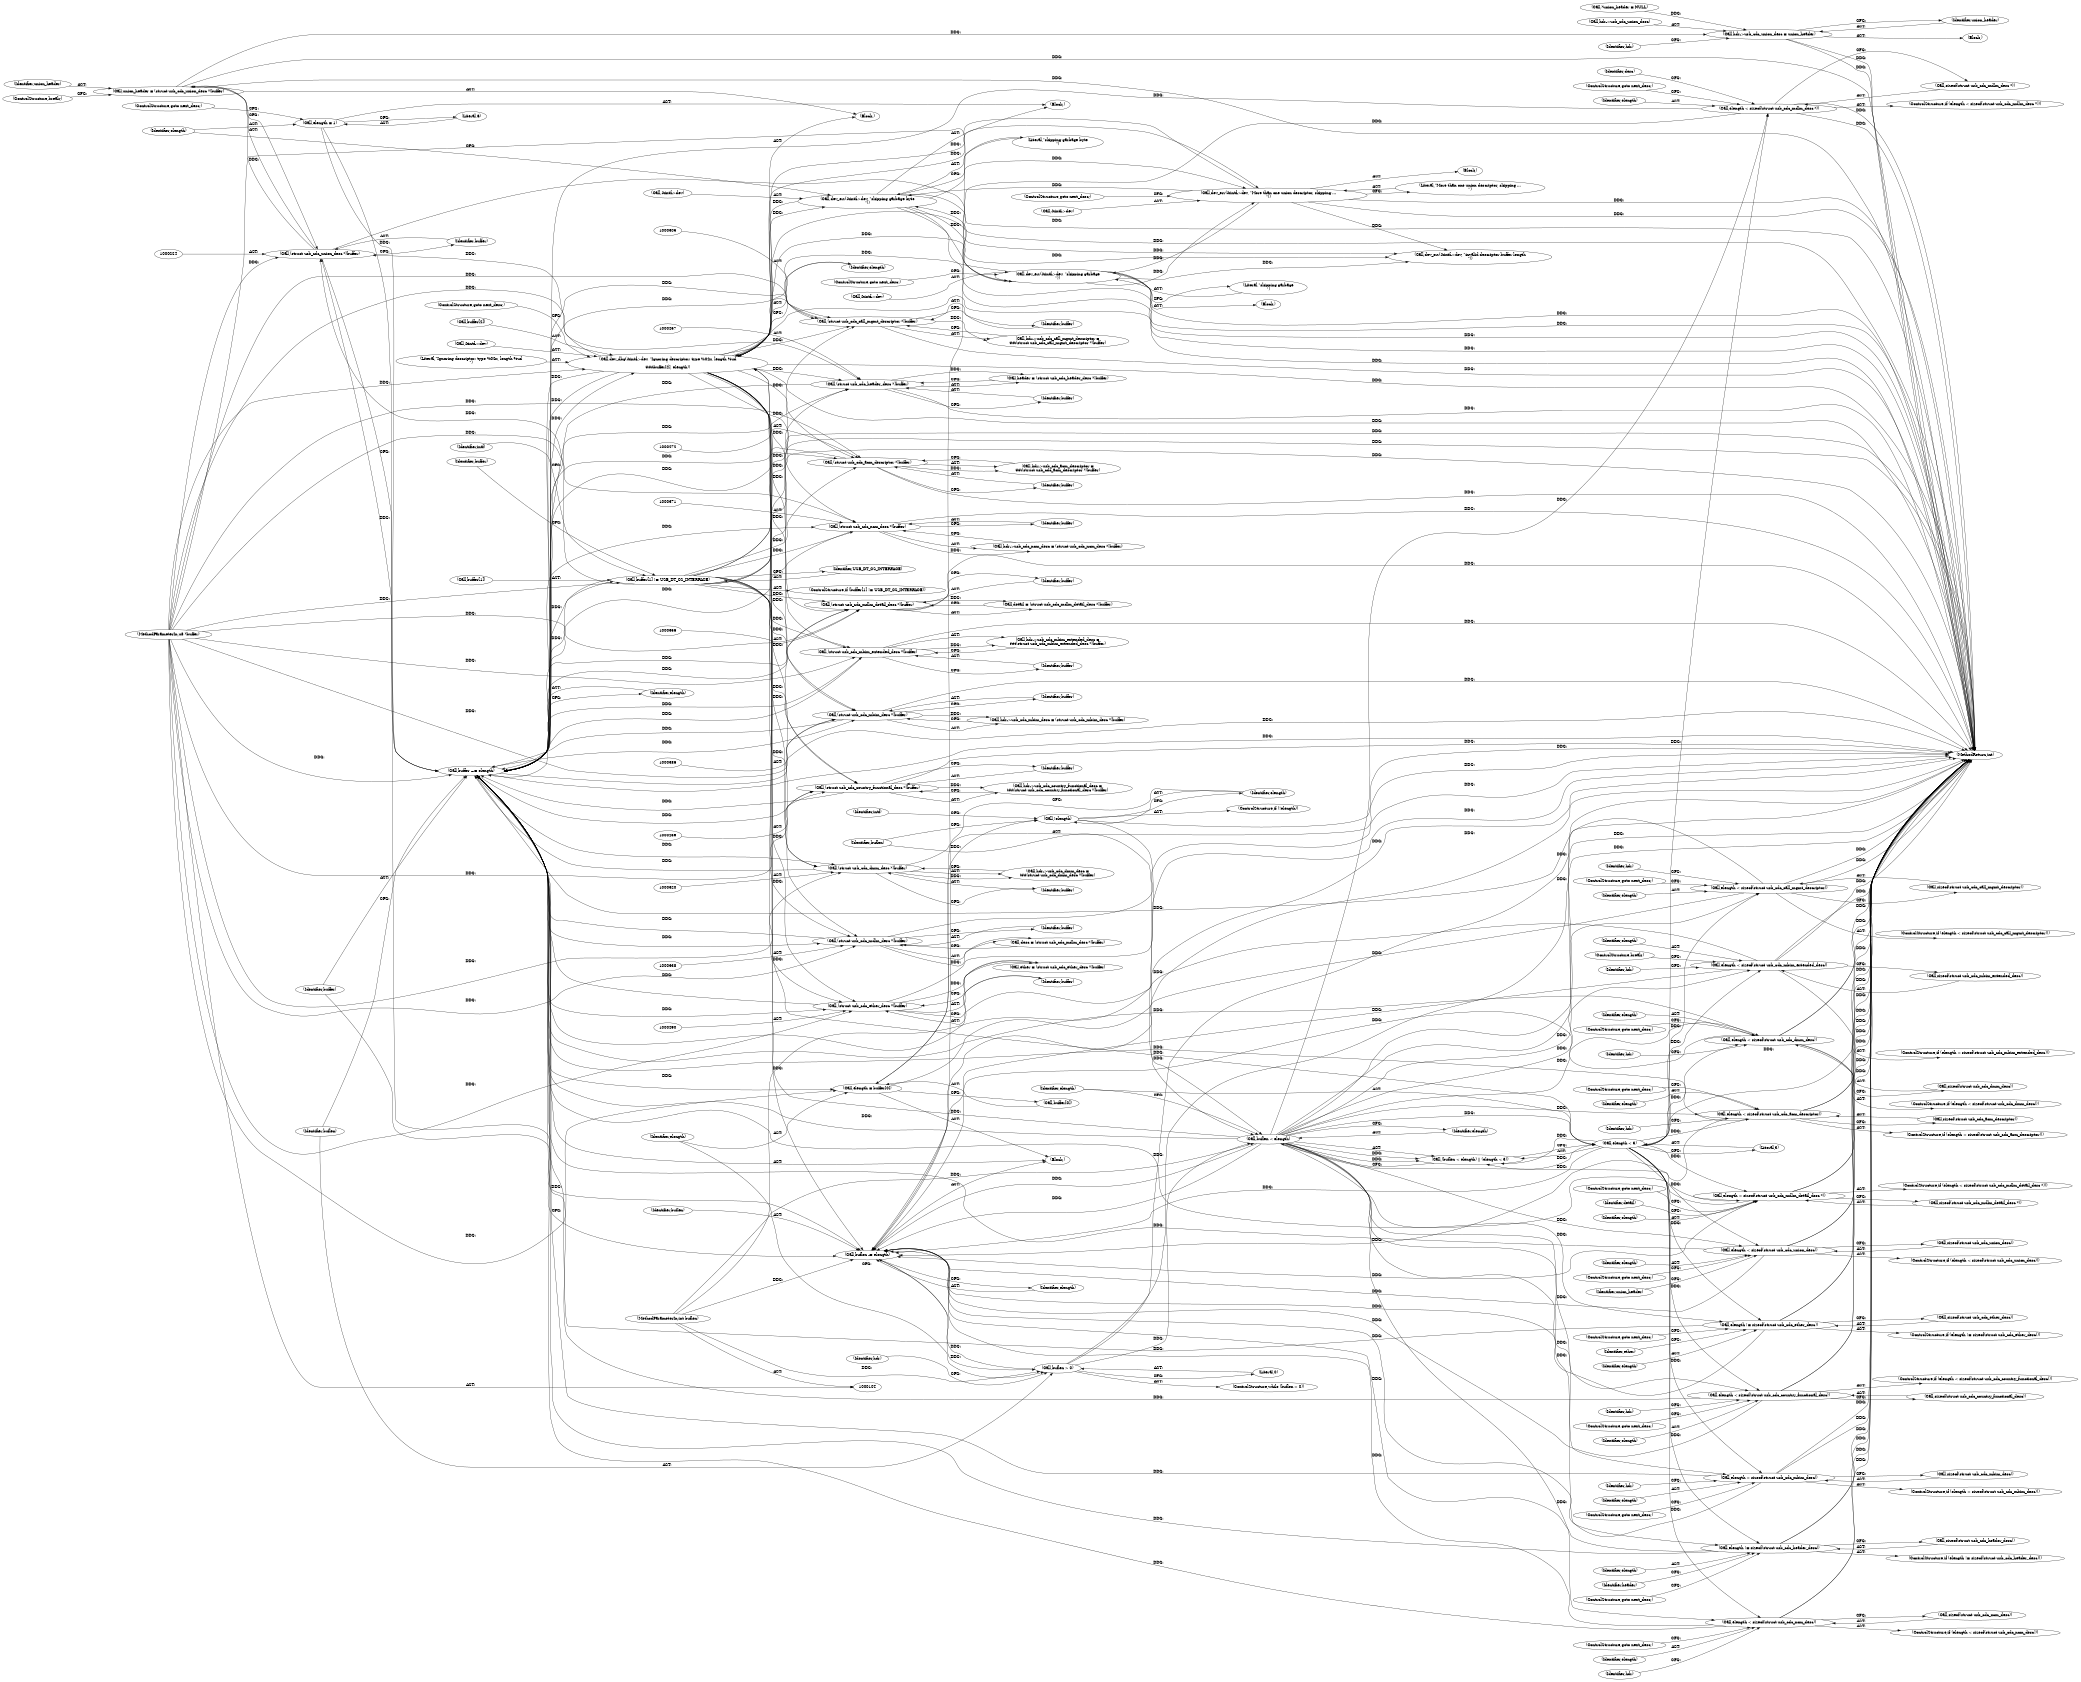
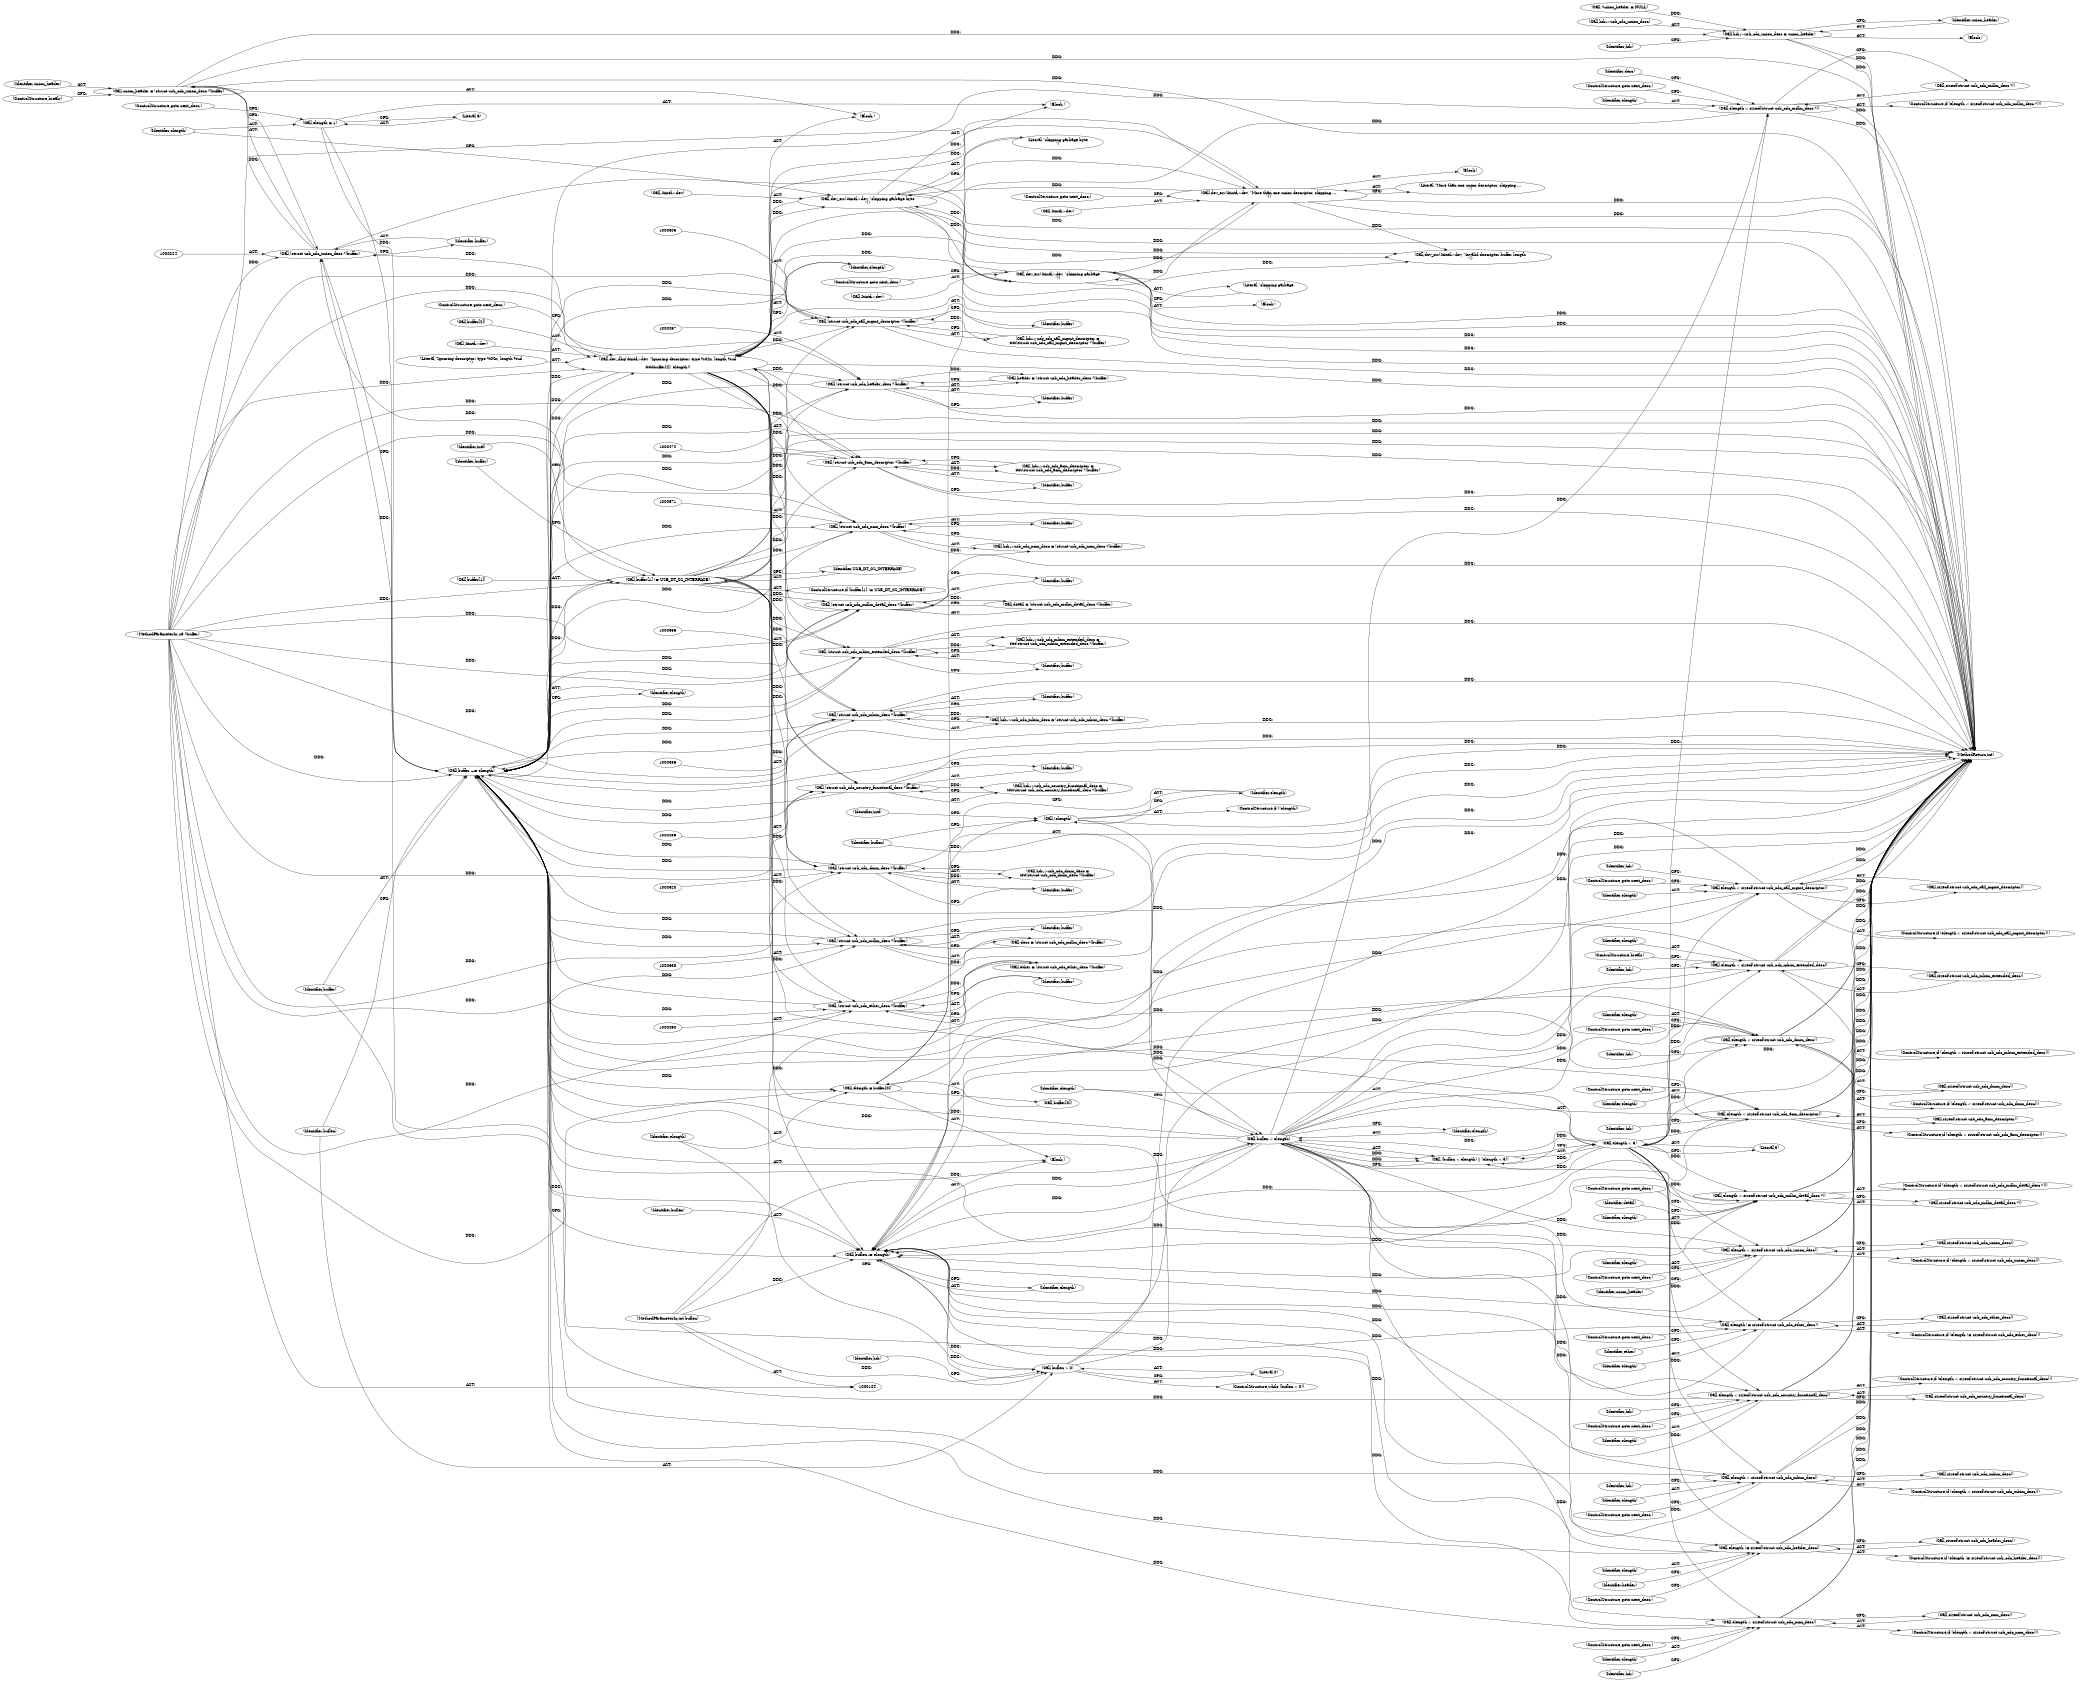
(1562, 1108) -> (1562, 1108)
(1445, 1117) -> (1454, 1149)
